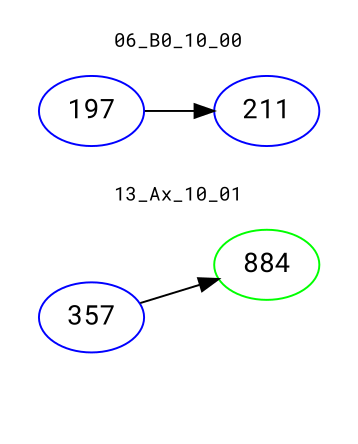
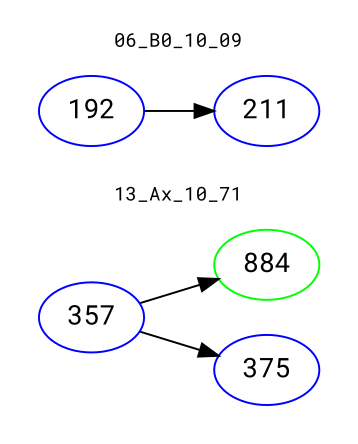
(179, 42) -> (179, 42)
(92, 111) -> (92, 111)
(179, 196) -> (179, 196)
none -> (267, 370)
